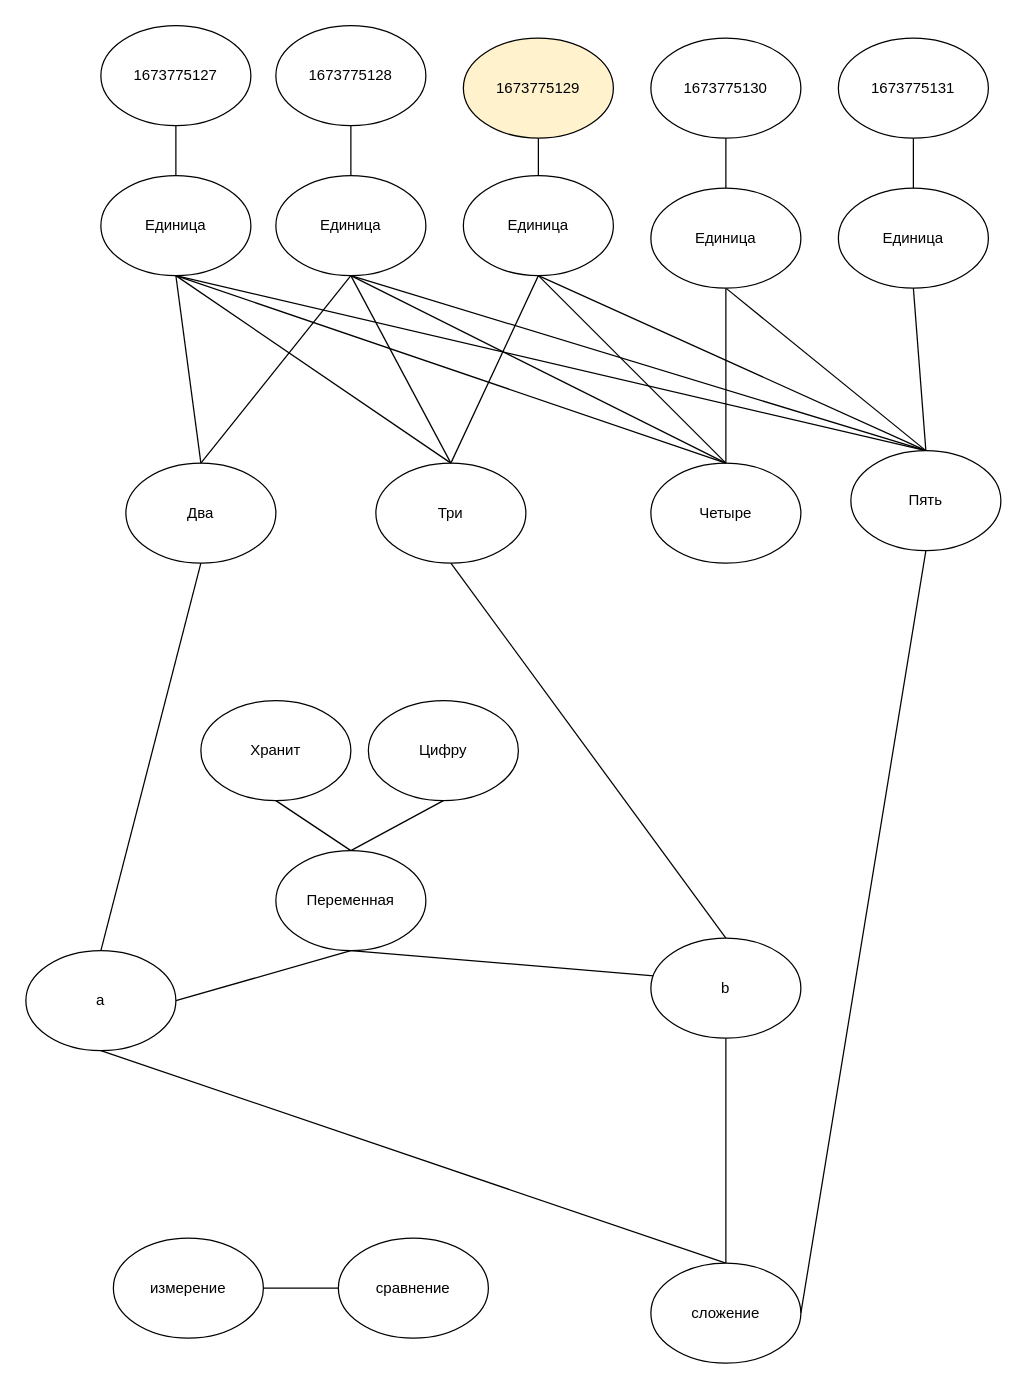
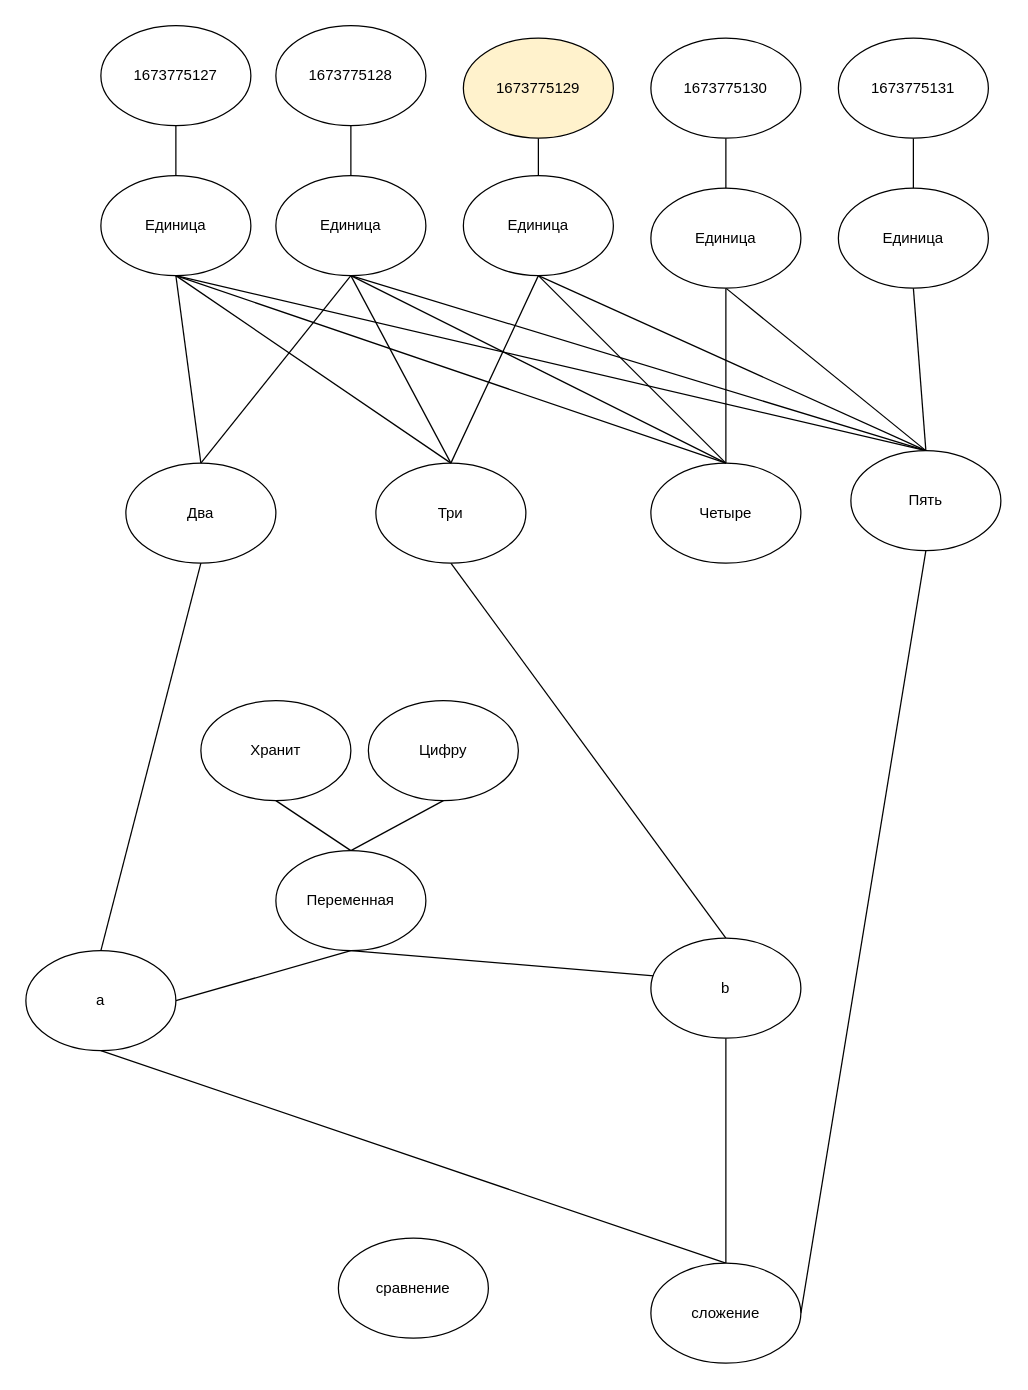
(188, 1288) -> none
(300, 1288) -> none
